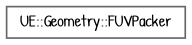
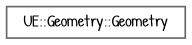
(96, 22) -> (96, 22)
